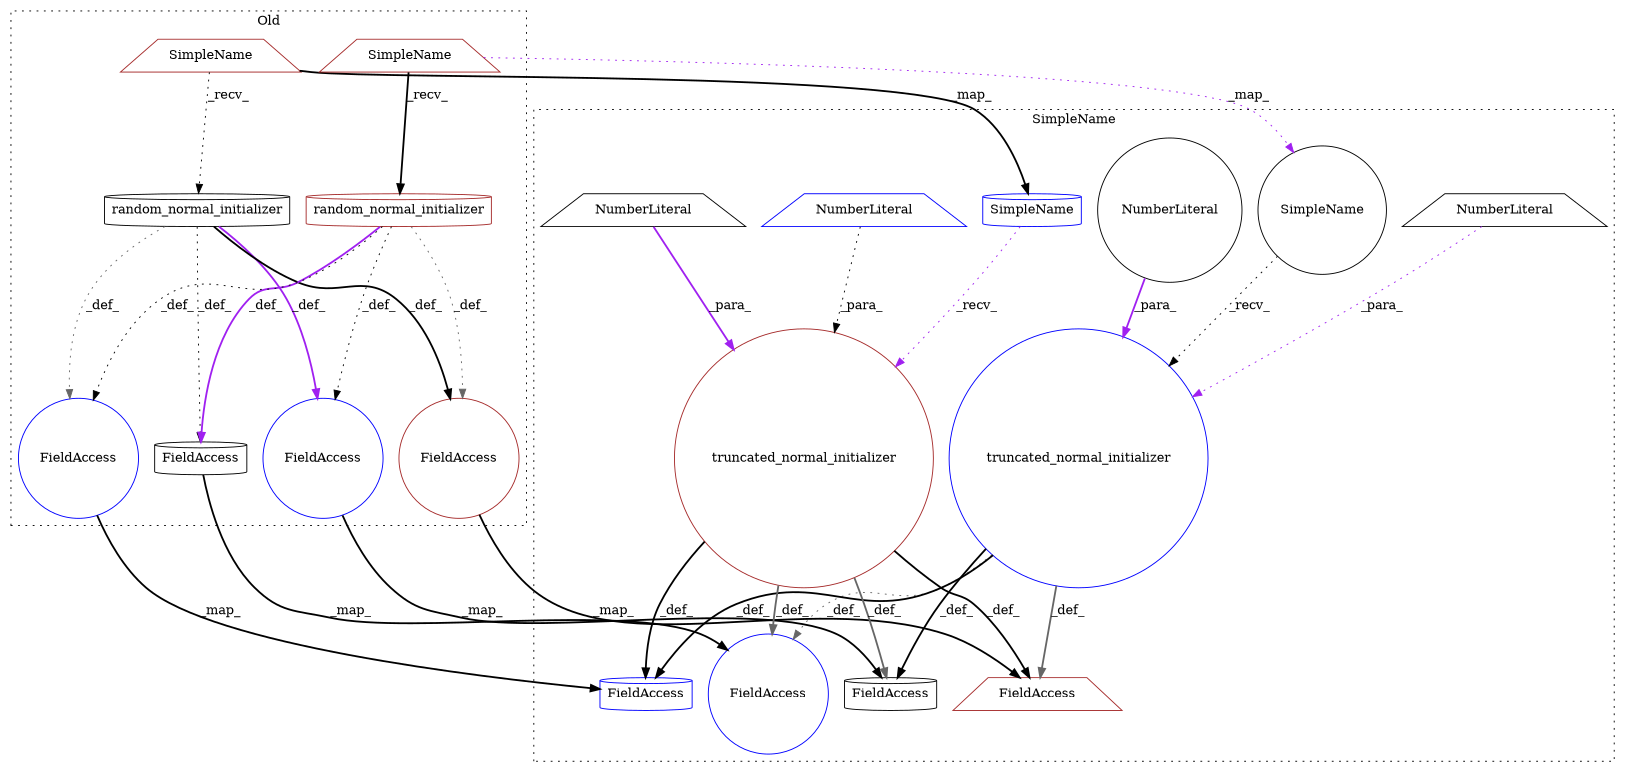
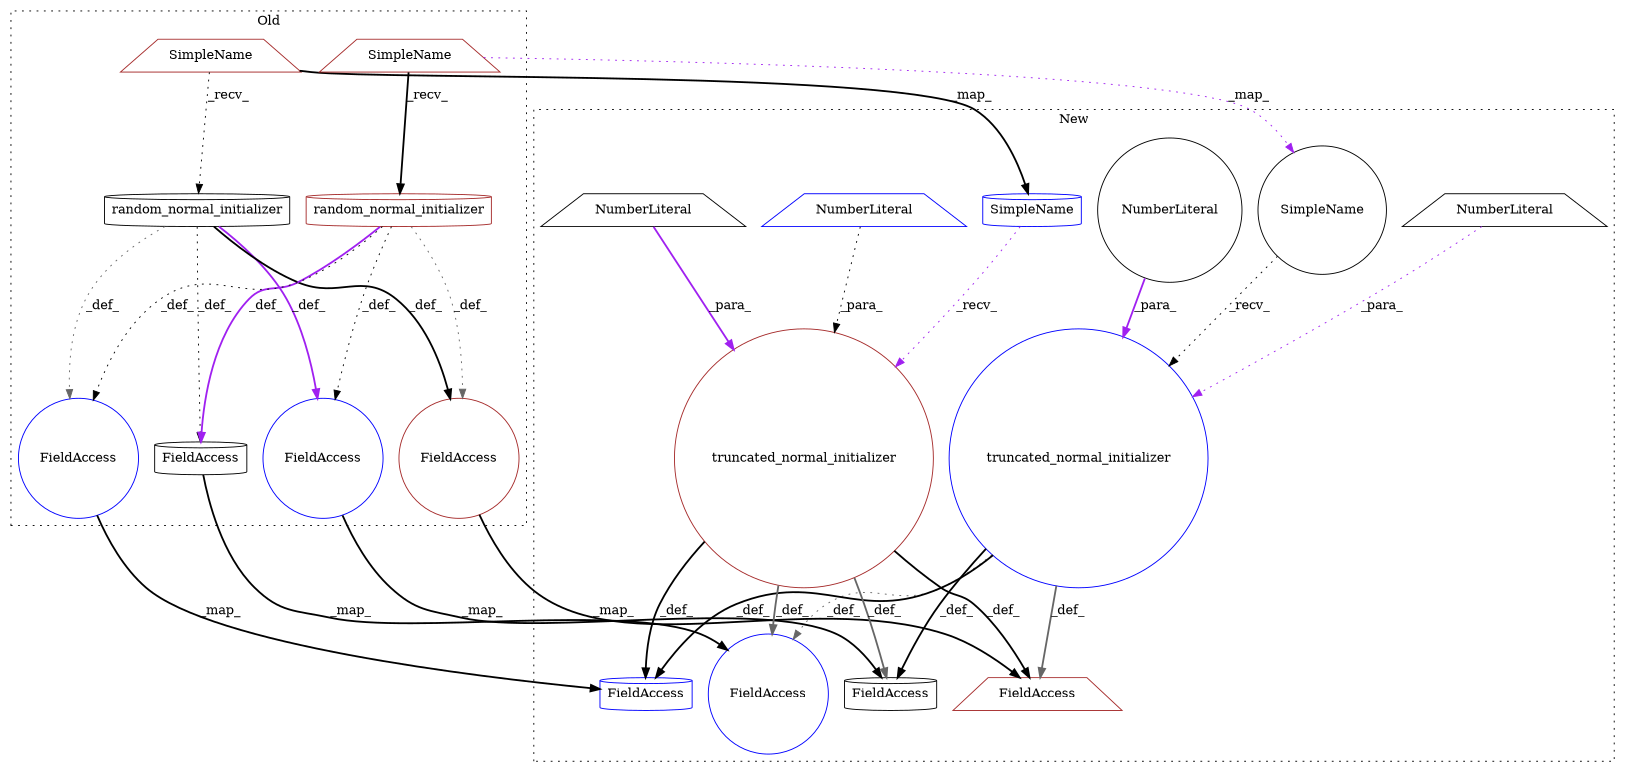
(1074, 120) -> (1074, 120)
